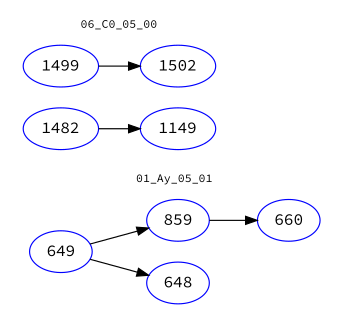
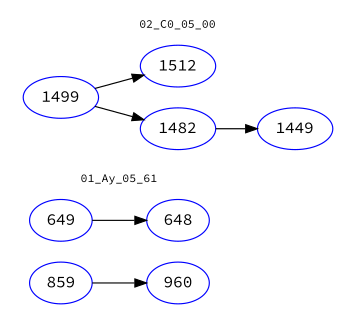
(119, 25) -> (178, 25)
(178, 66) -> (178, 66)
none -> (114, 112)
(178, 129) -> (295, 129)
(175, 179) -> (119, 179)
(289, 220) -> (178, 283)
(114, 238) -> none
